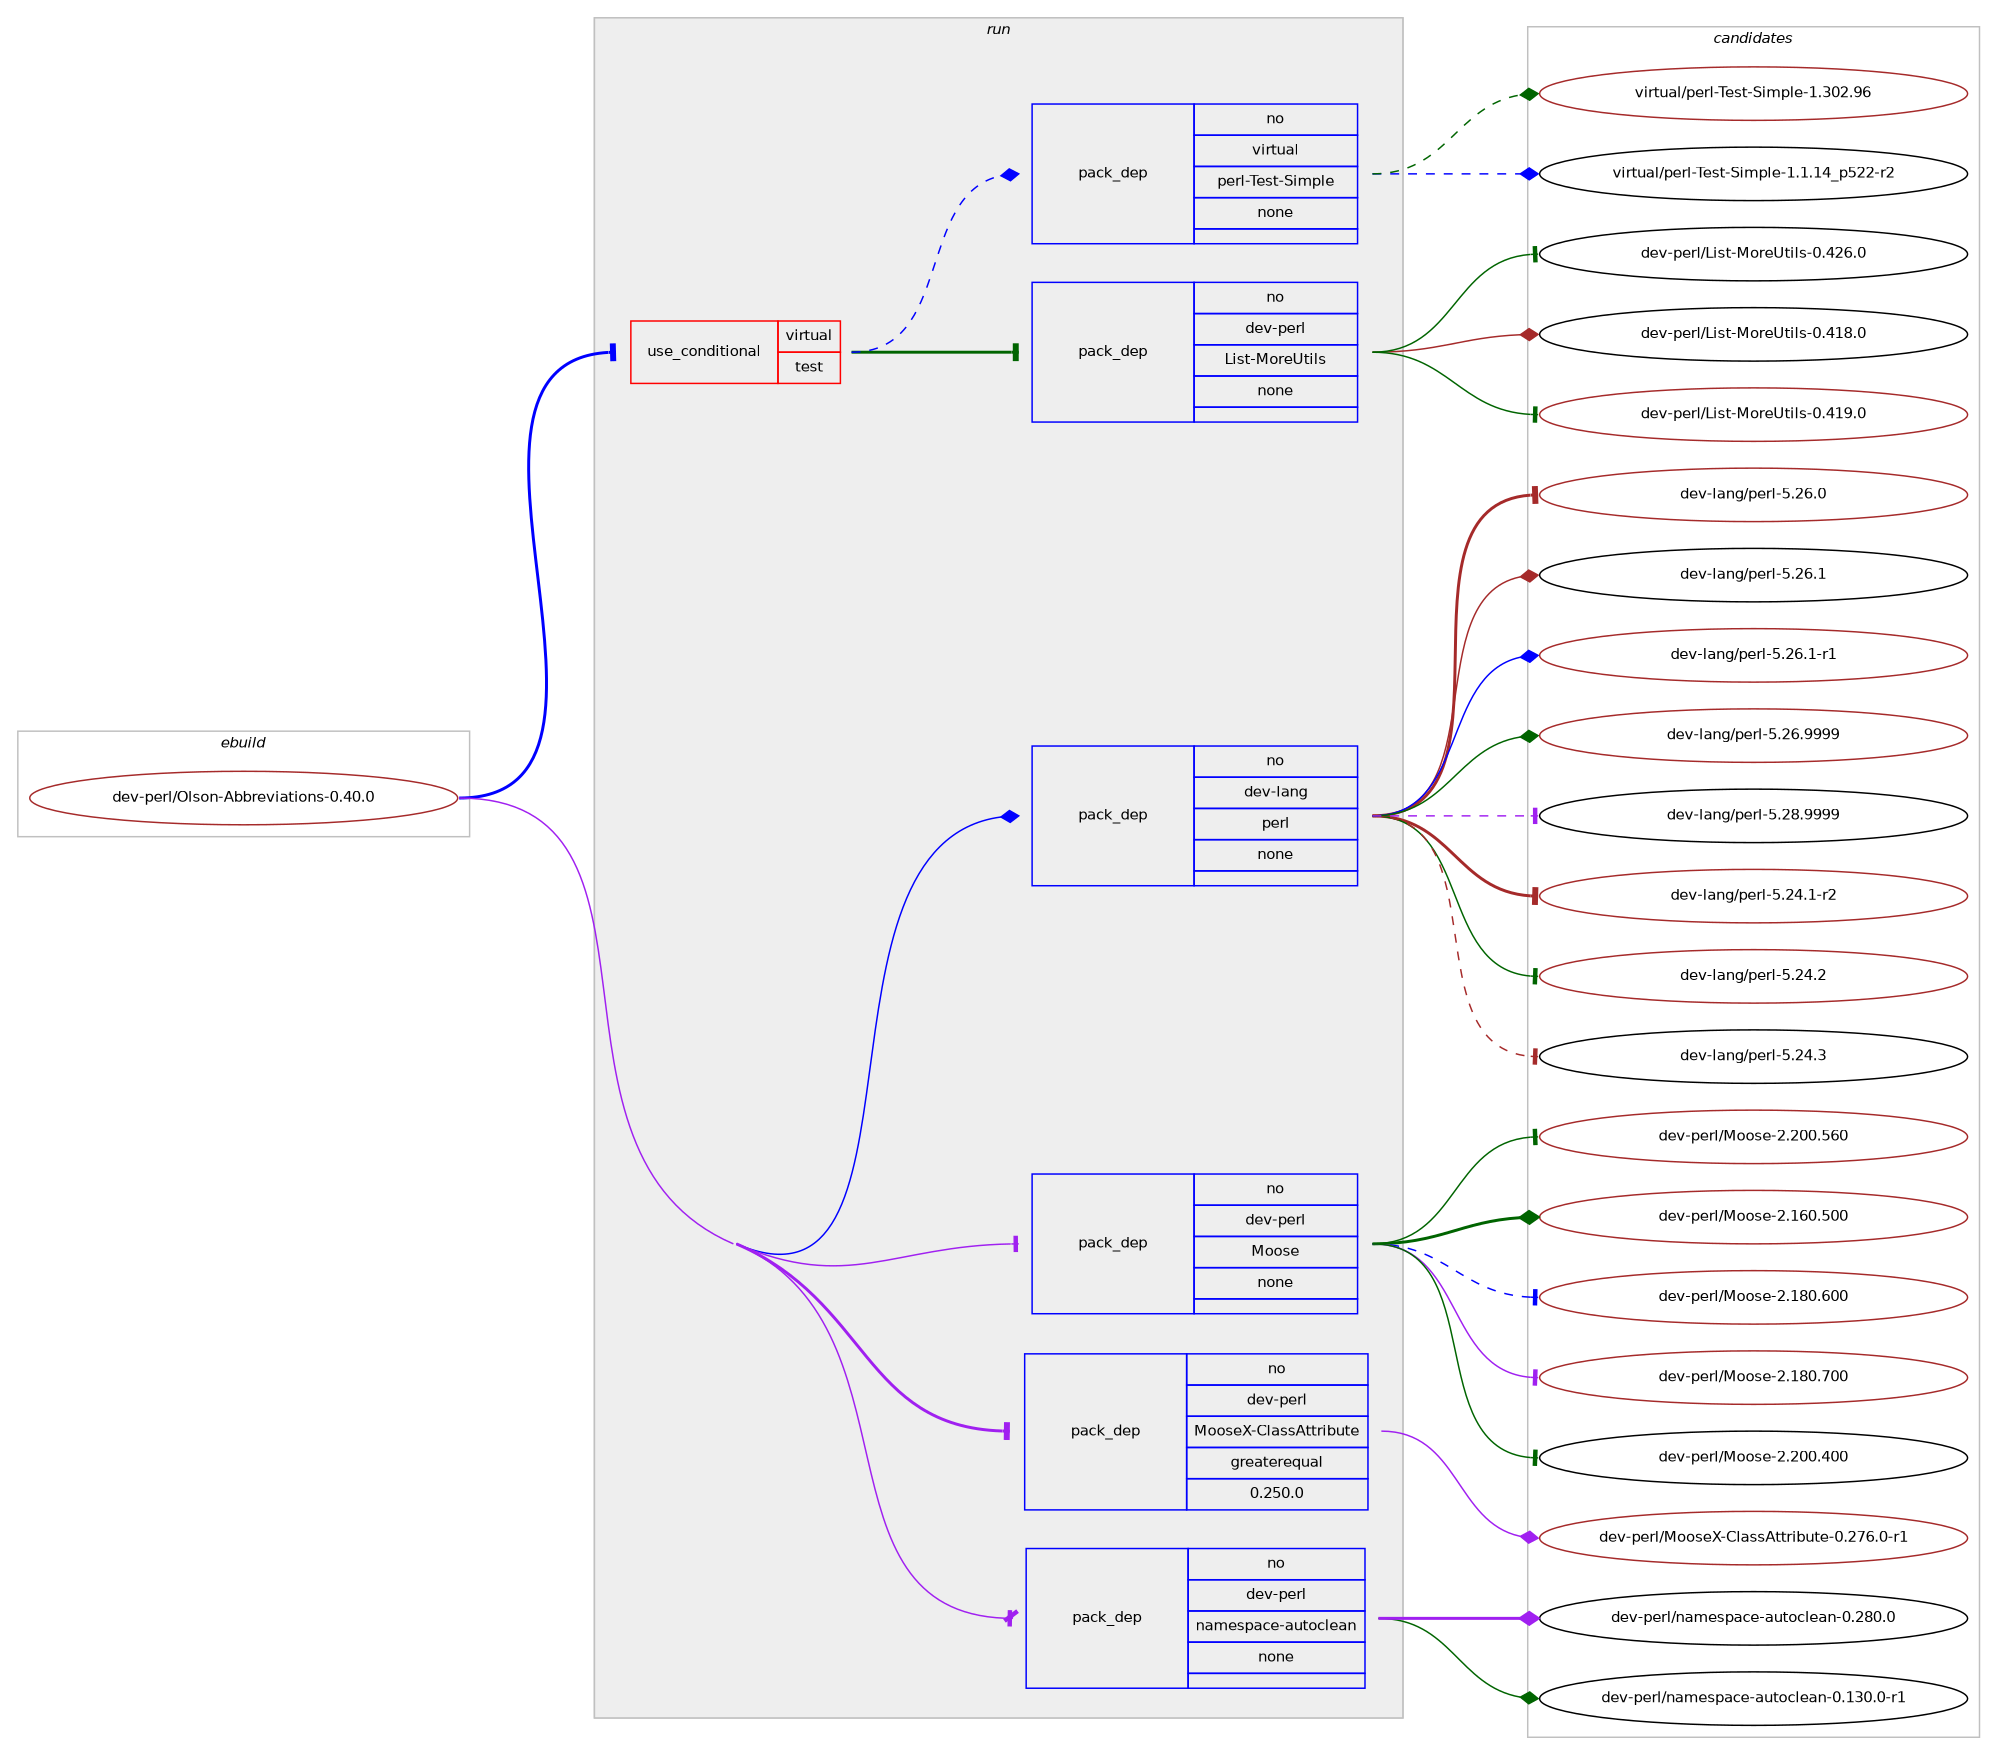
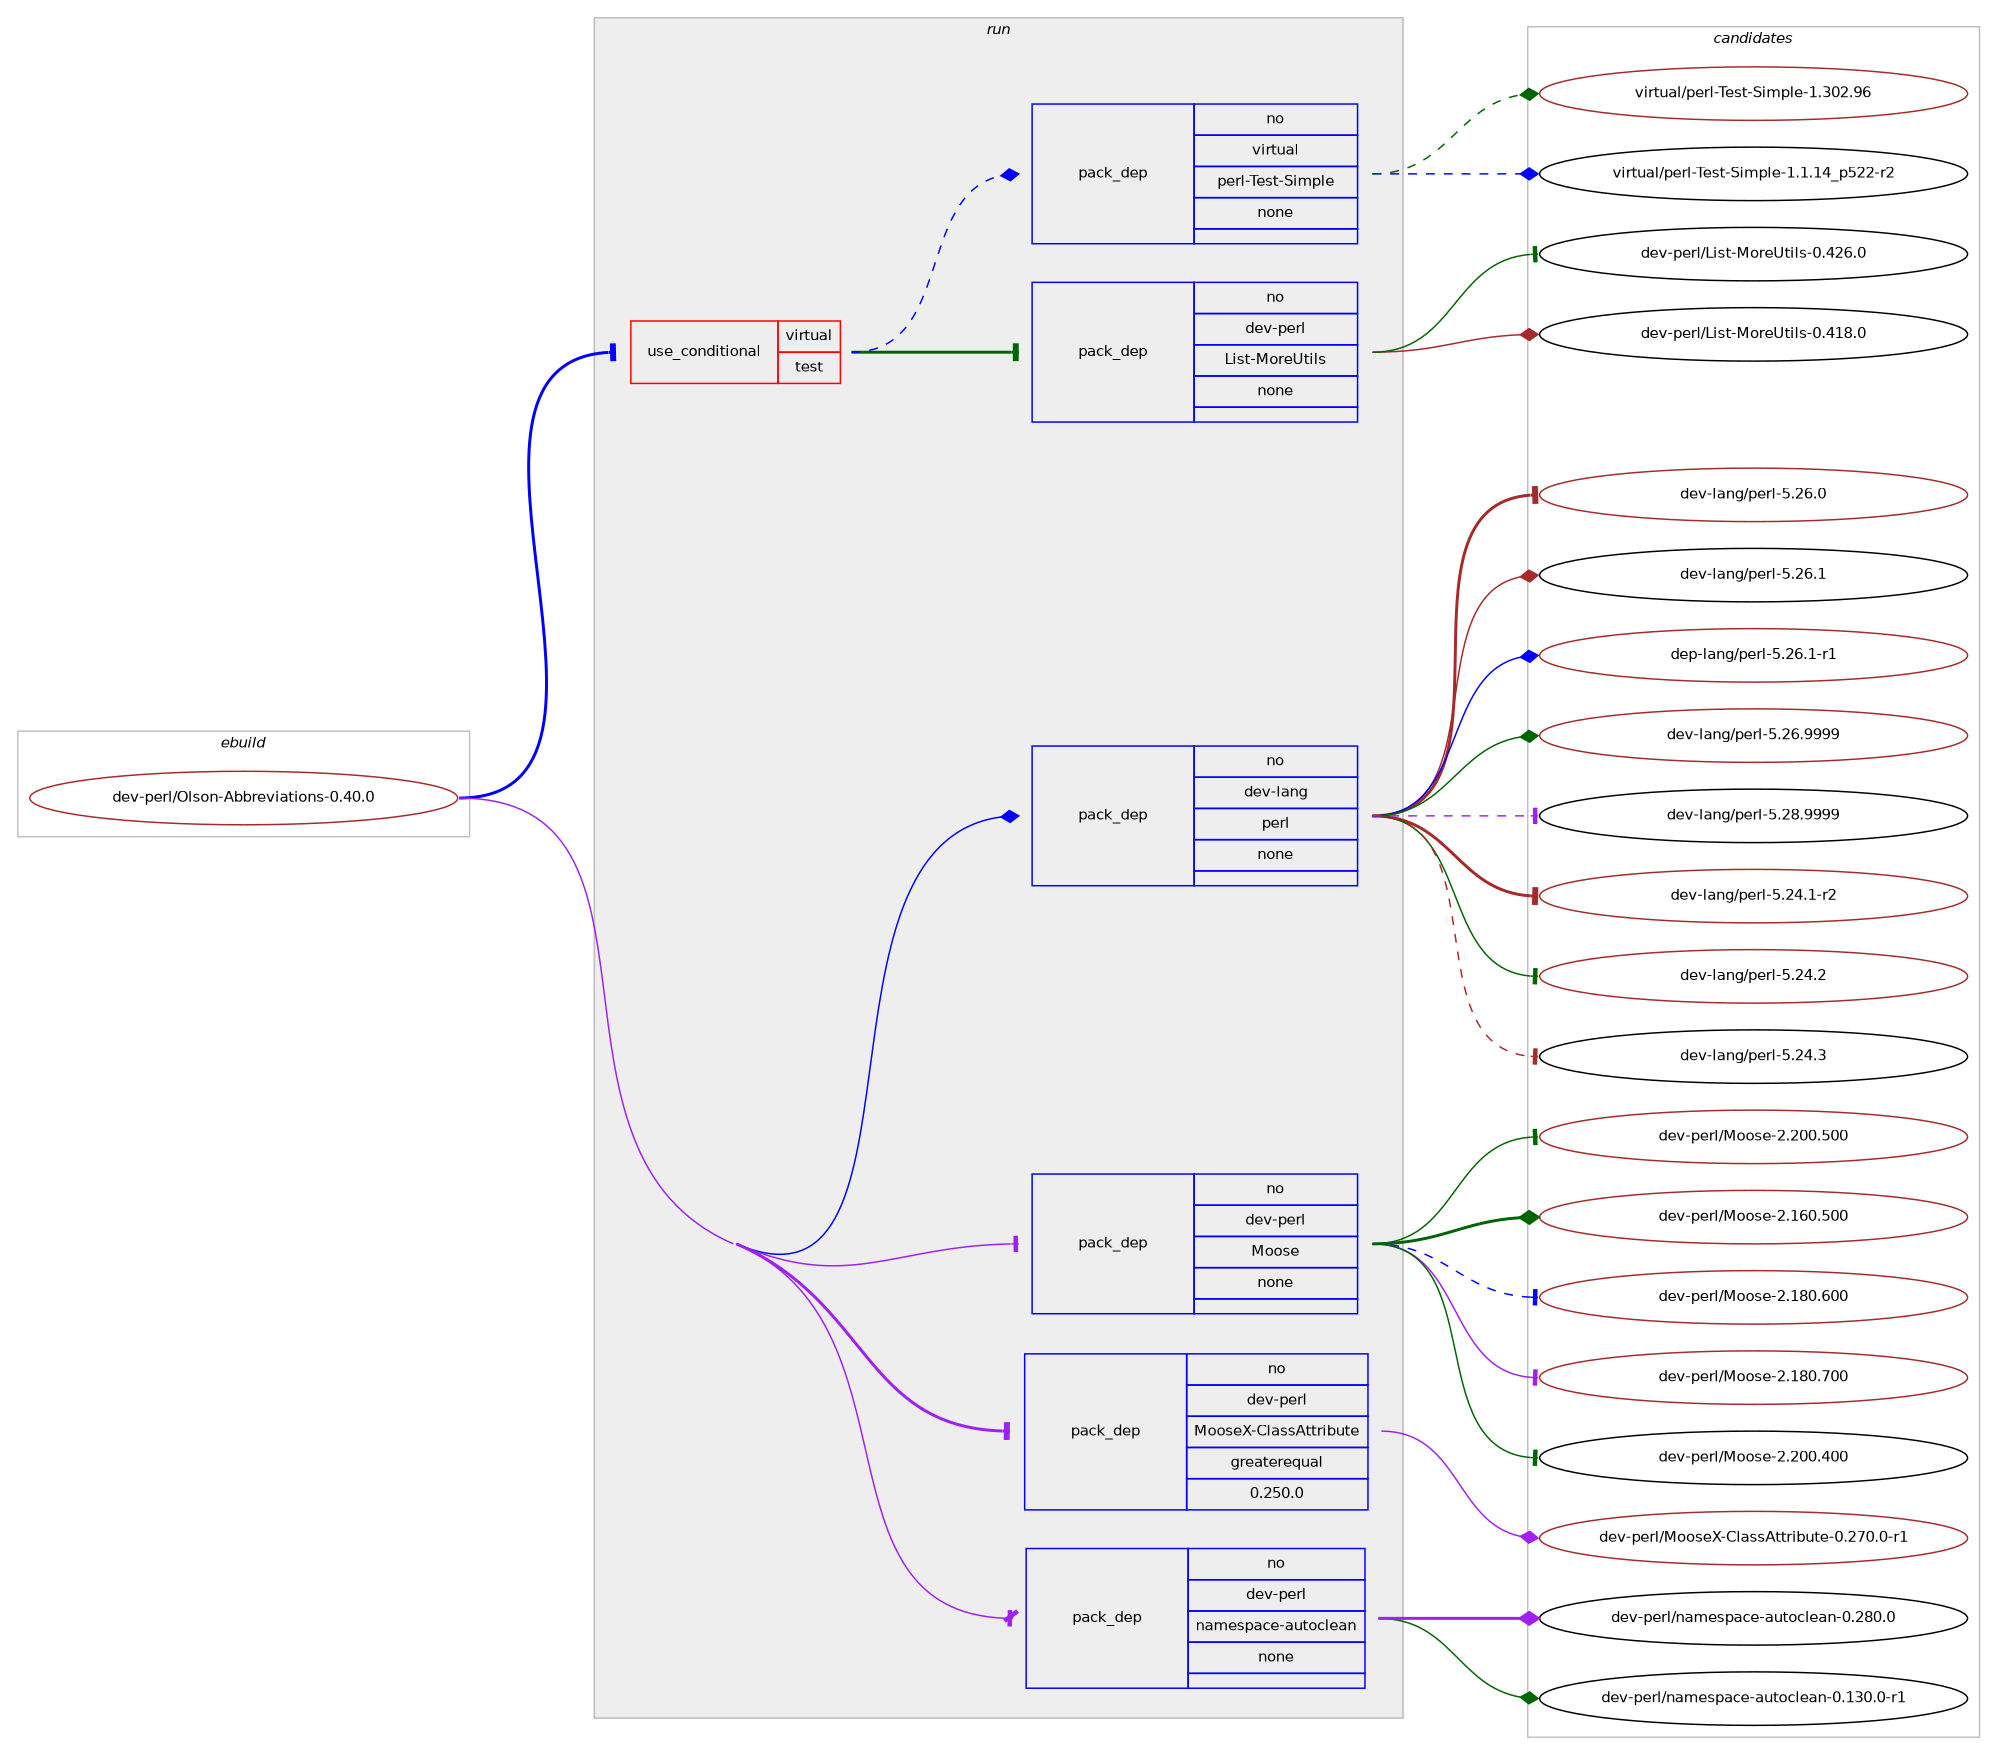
(1754, 415) -> none
(1754, 655) -> (1754, 655)
(1754, 1137) -> (1754, 1137)
(1754, 1538) -> (1754, 1538)
